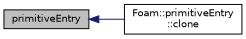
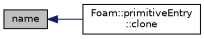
(46, 19) -> (26, 19)
